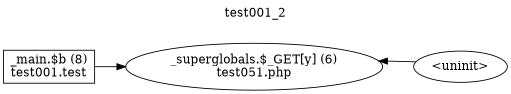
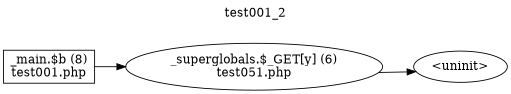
(402, 61) -> (393, 72)
(49, 67) -> (49, 67)
